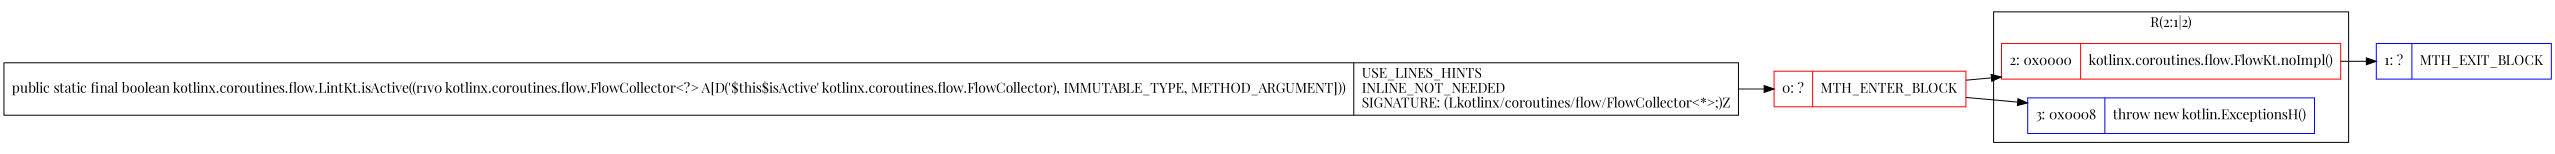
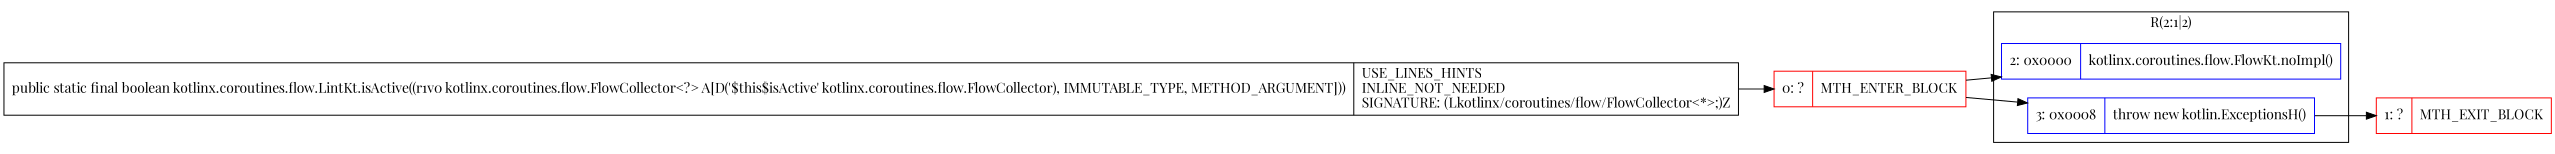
(2171, 61) -> (2171, 61)
(2355, 61) -> (2341, 116)
(2464, 61) -> (2464, 116)
